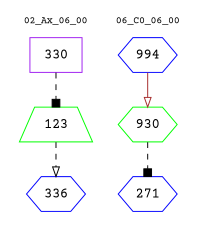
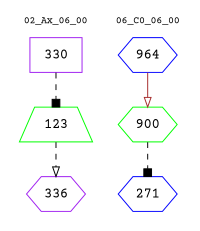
(148, 55) -> (148, 55)
(148, 125) -> (148, 125)
(56, 194) -> (56, 194)
